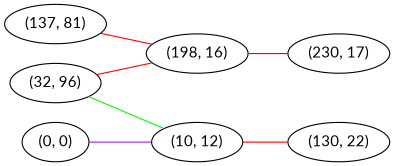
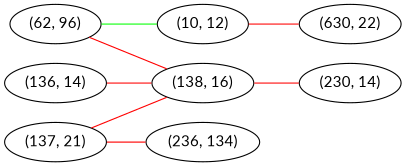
(56, 24) -> (56, 142)
(197, 54) -> (203, 83)
(339, 54) -> (350, 83)
(56, 83) -> (56, 24)
none -> (56, 83)
(56, 142) -> none
none -> (203, 142)
(339, 142) -> (350, 24)
